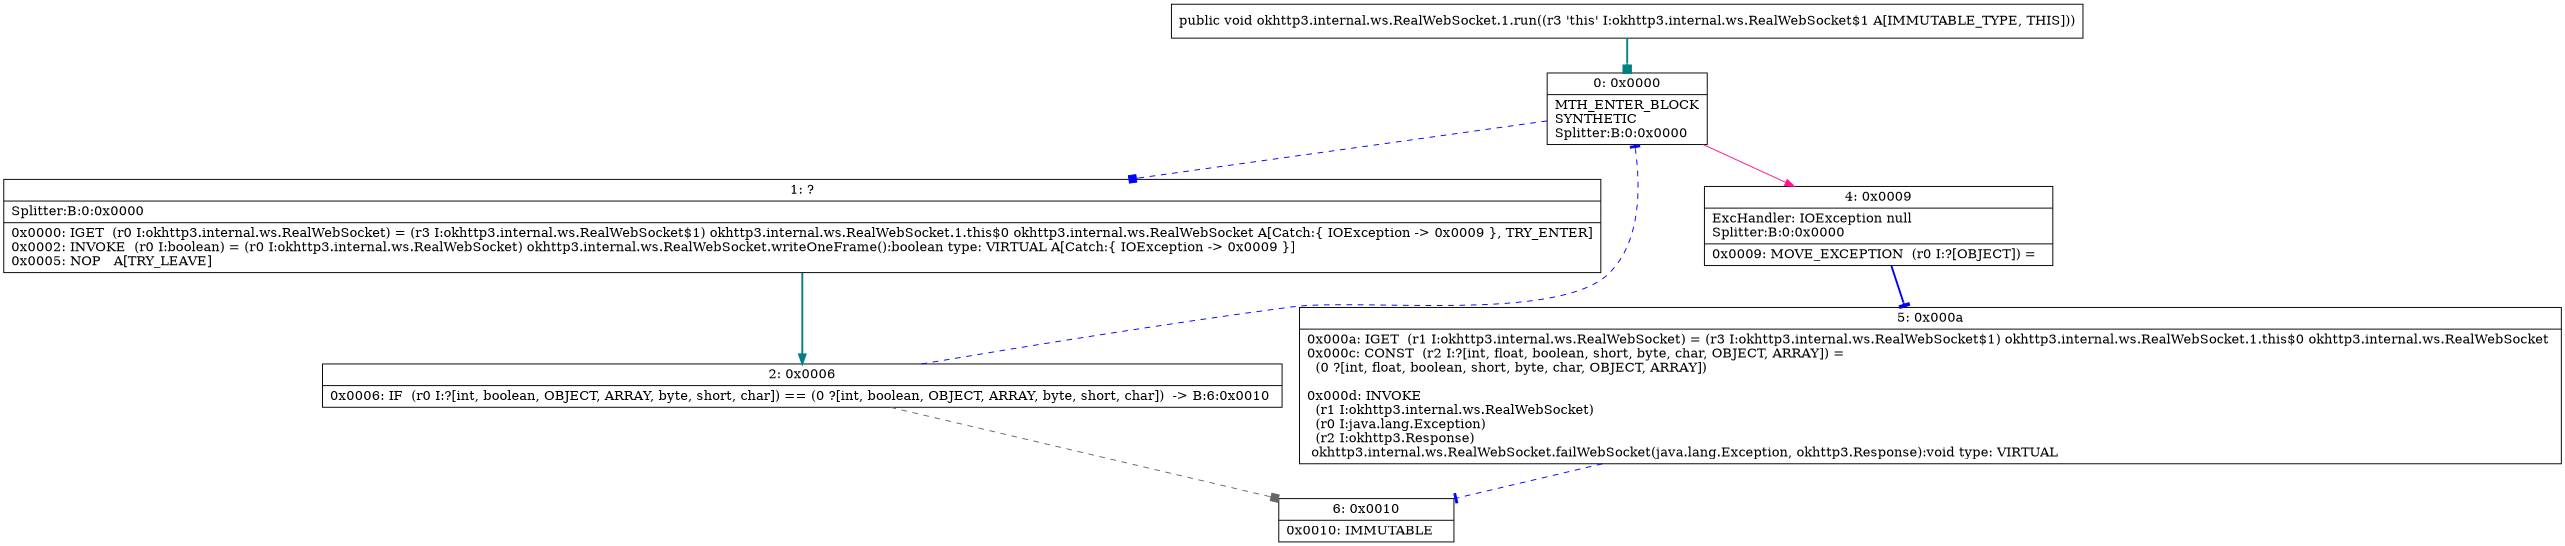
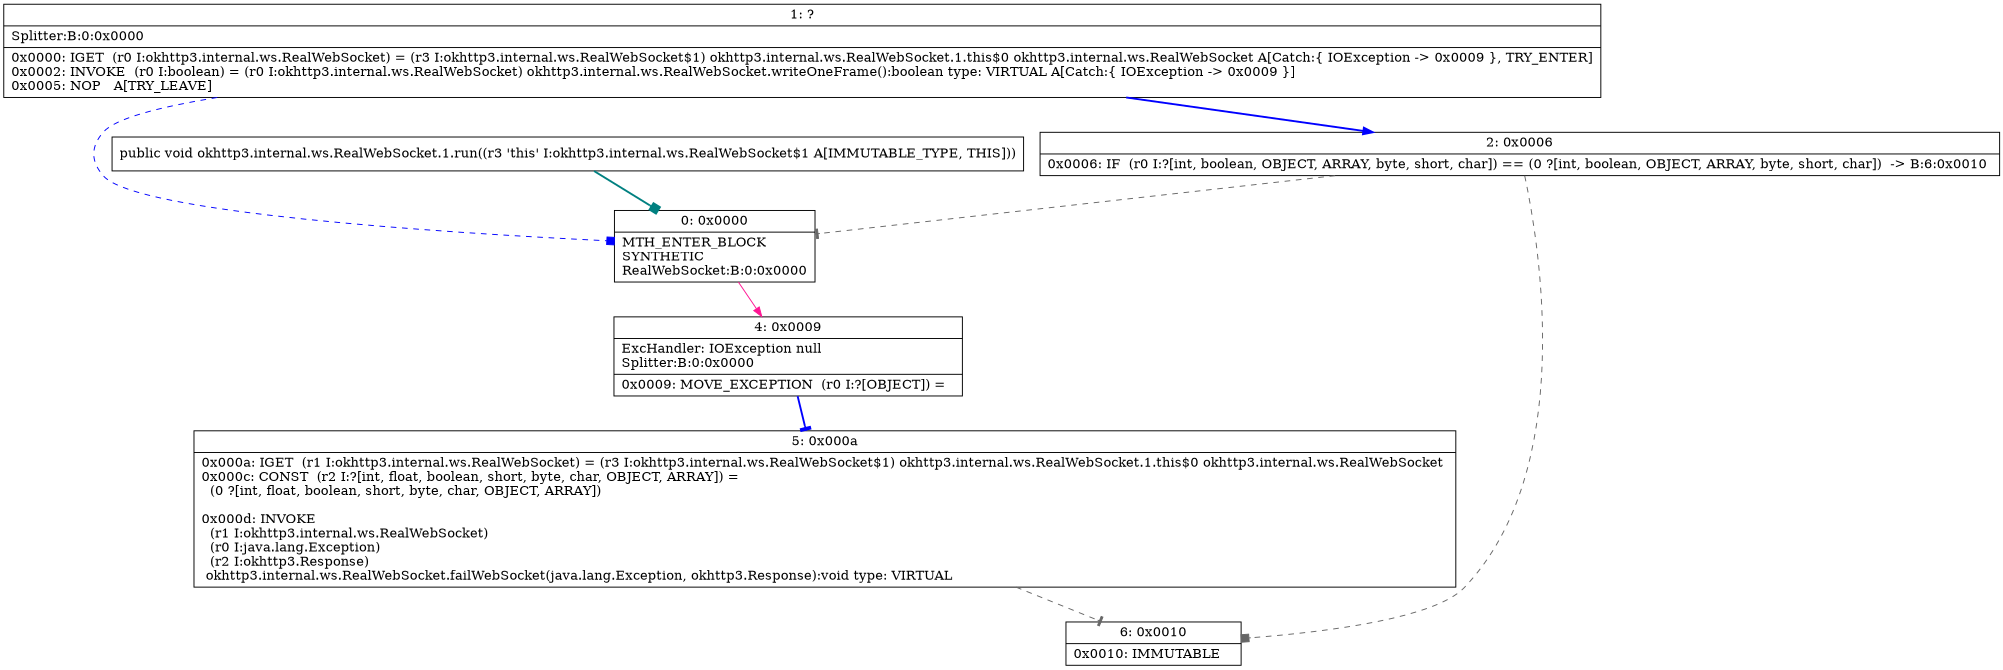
(1622, 133) -> (715, 271)
(1343, 149) -> (267, 215)
(1331, 305) -> (1078, 205)
(802, 314) -> (1245, 114)
(1530, 481) -> (1057, 604)
